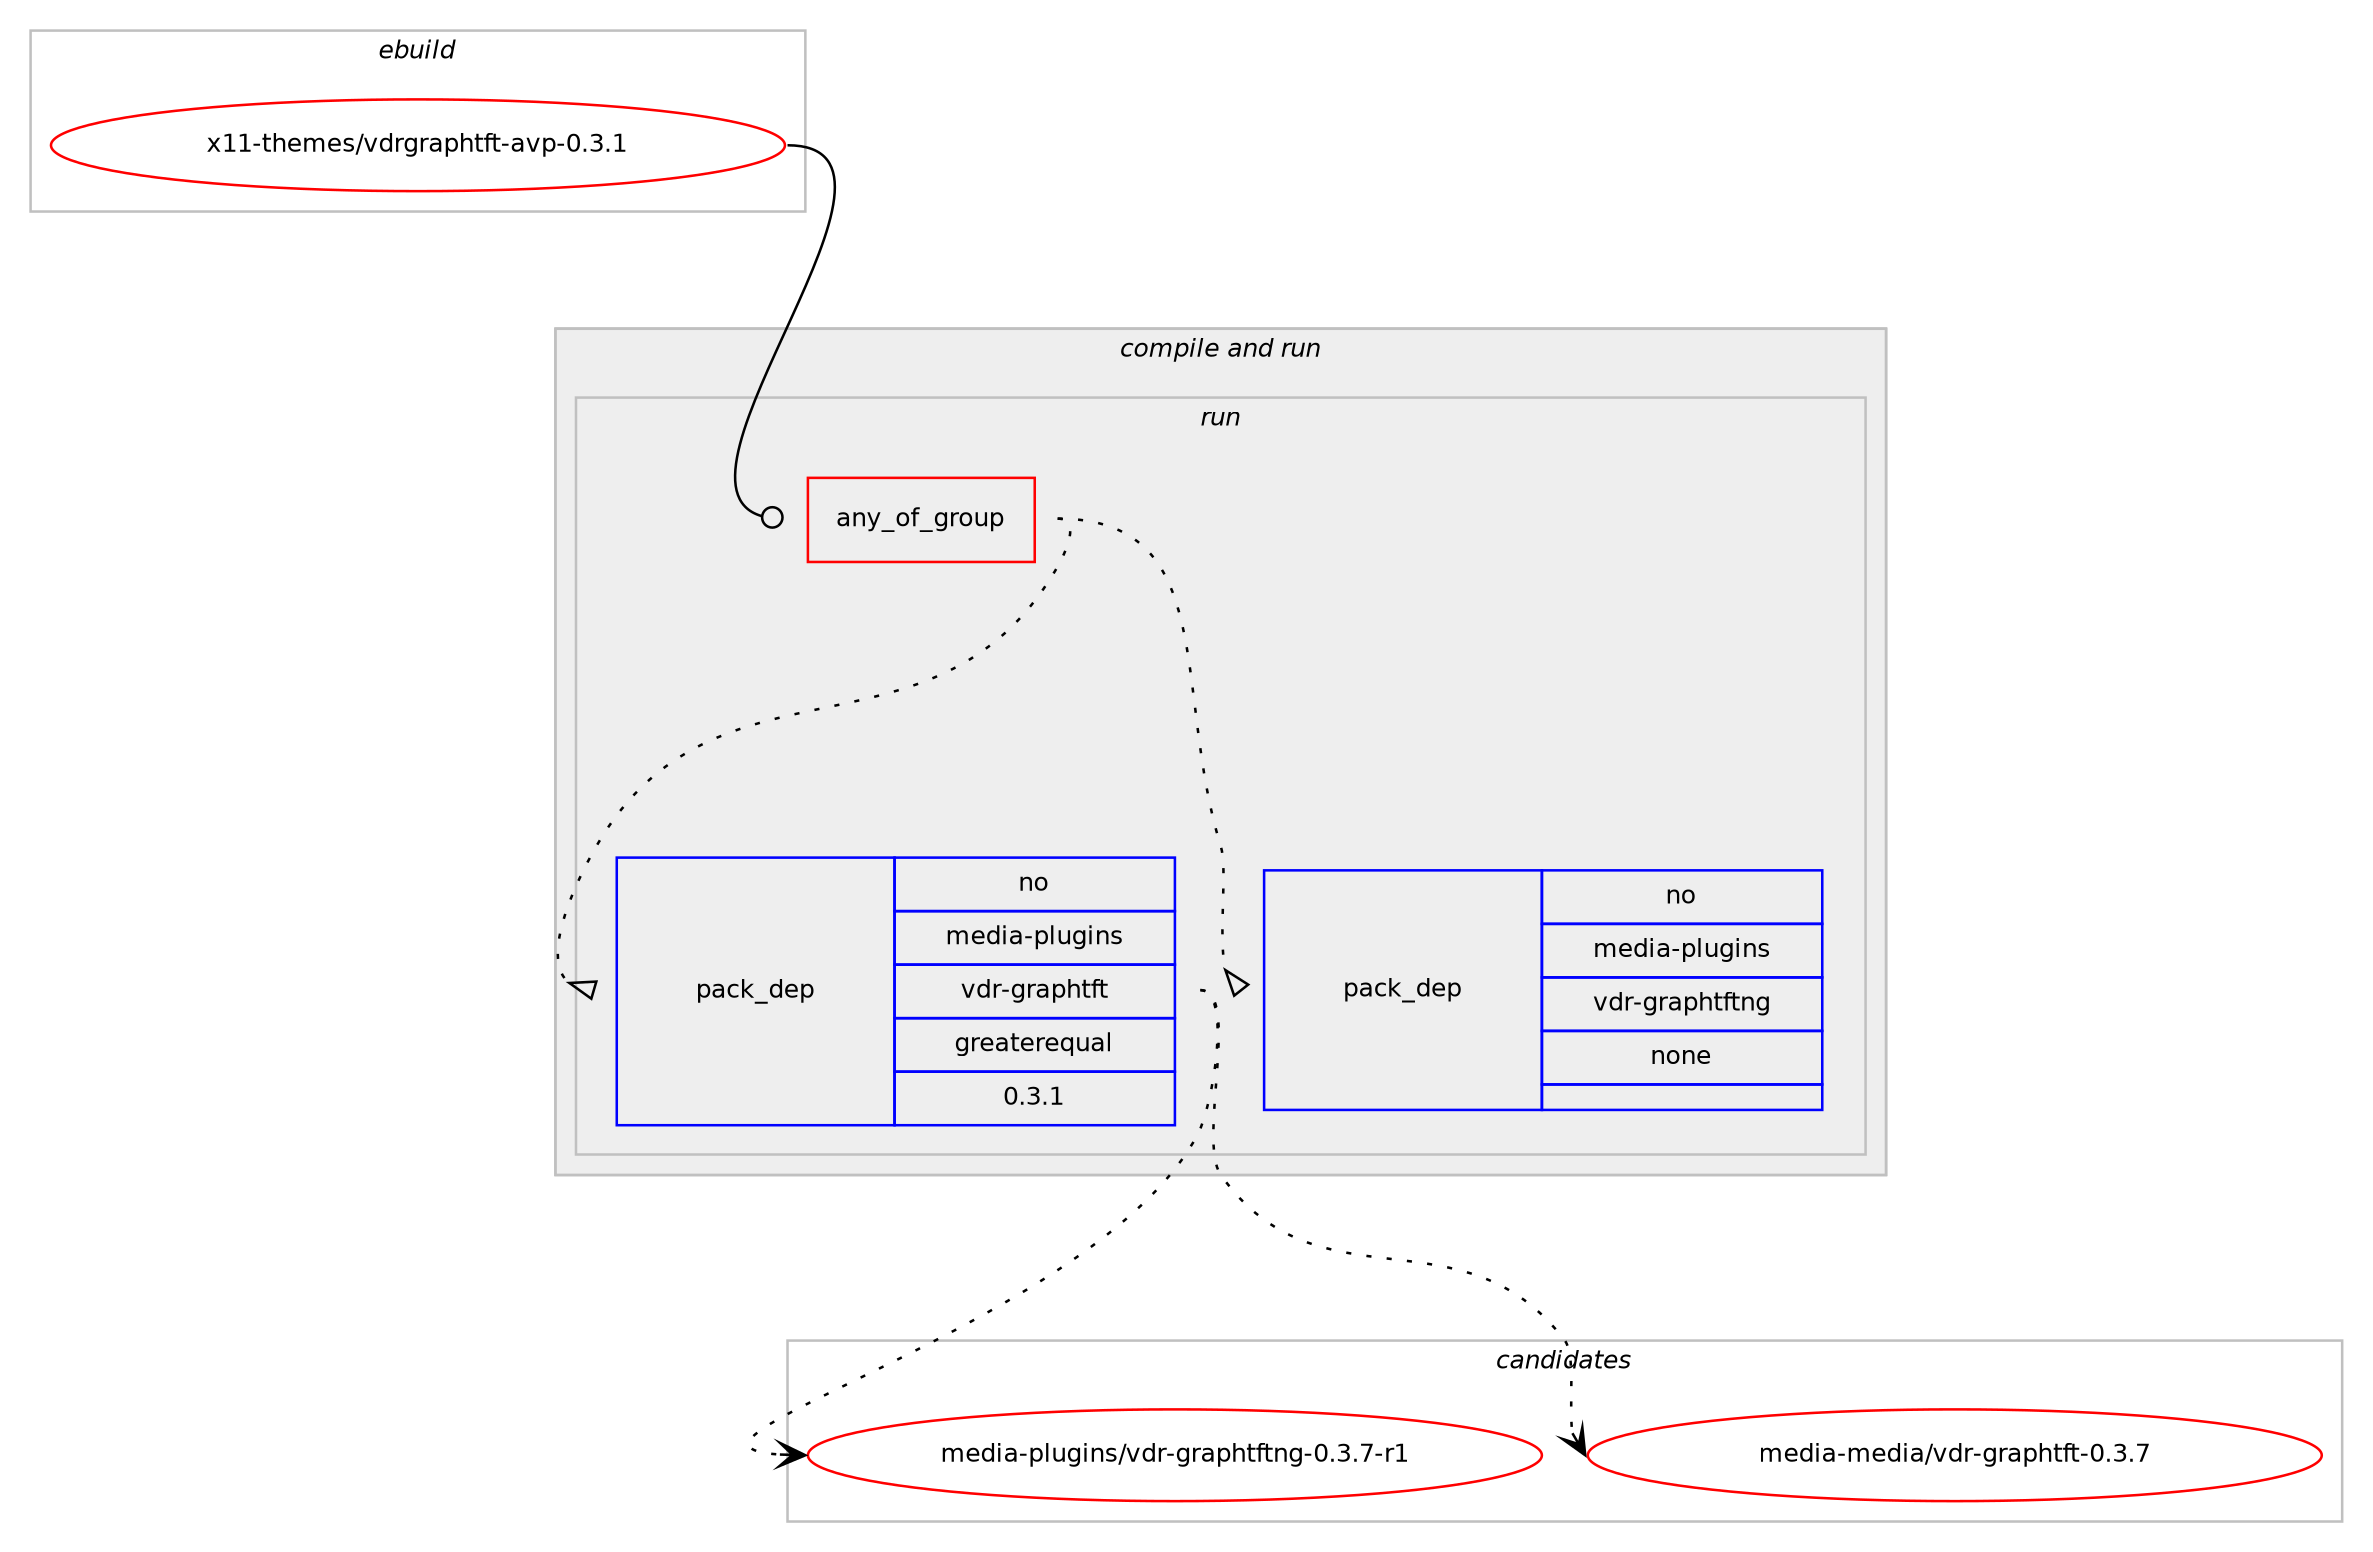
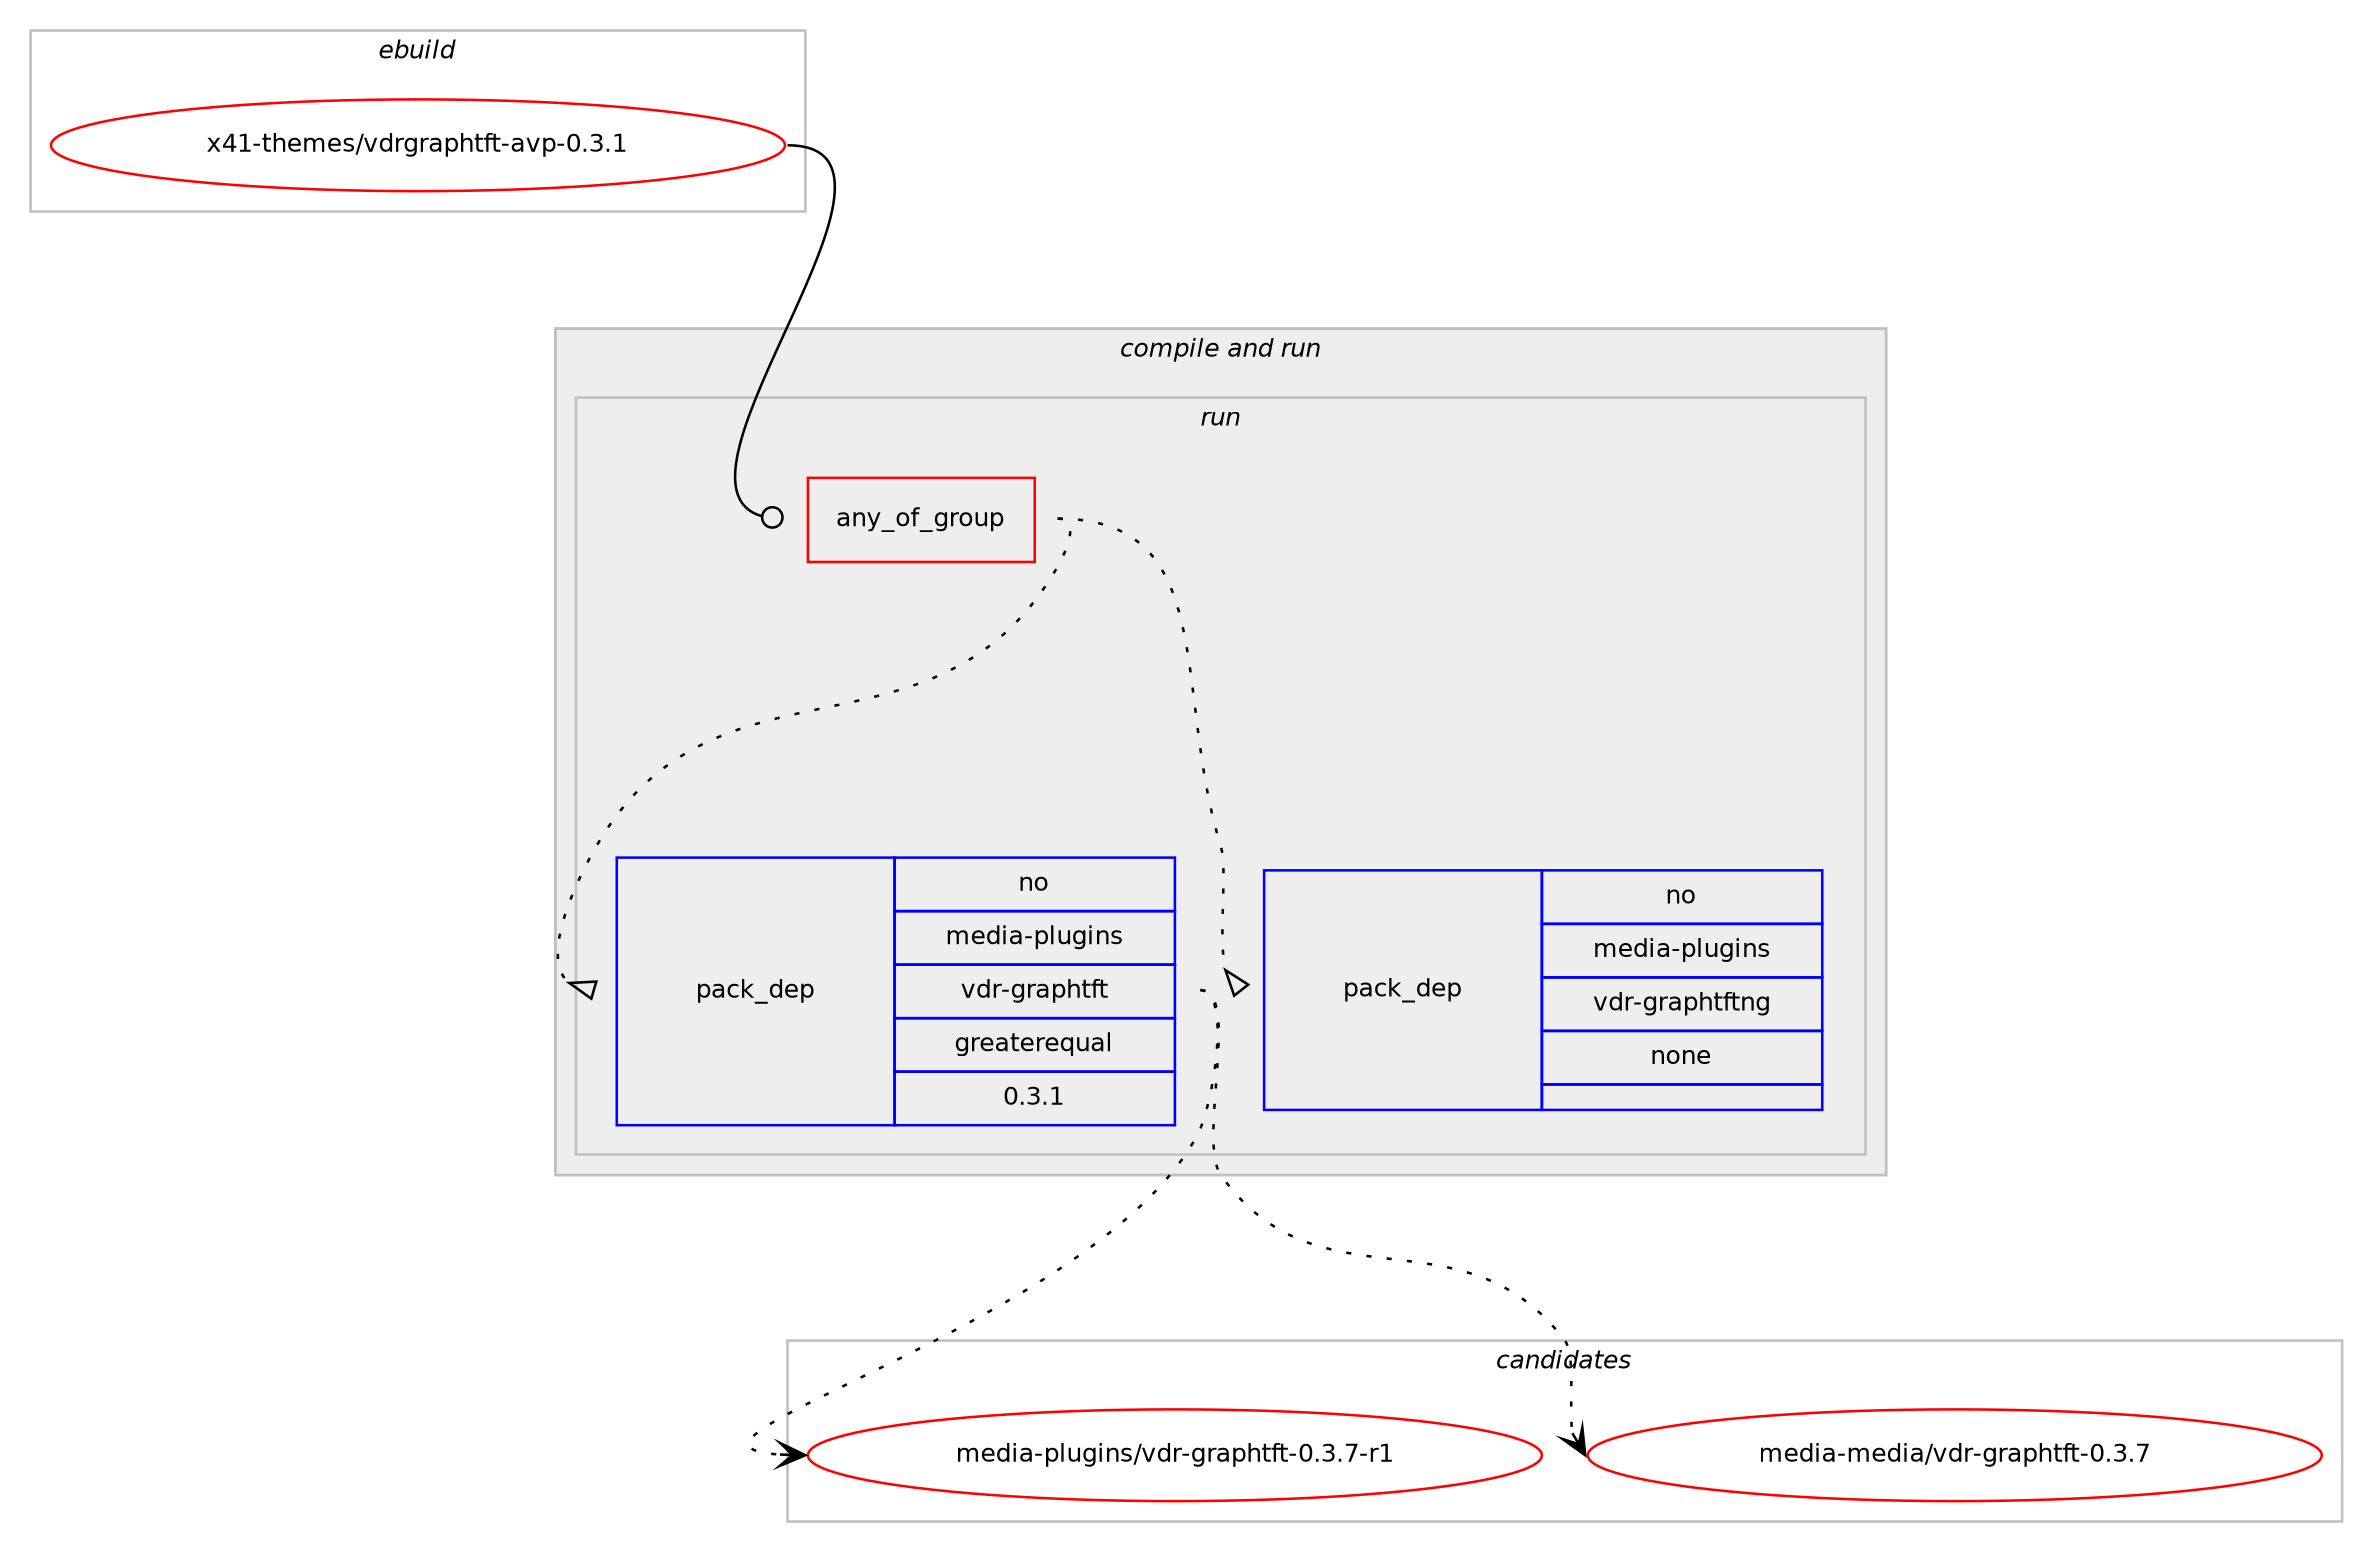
(418, 145) -> (418, 145)
(1175, 1455) -> (1175, 1455)
